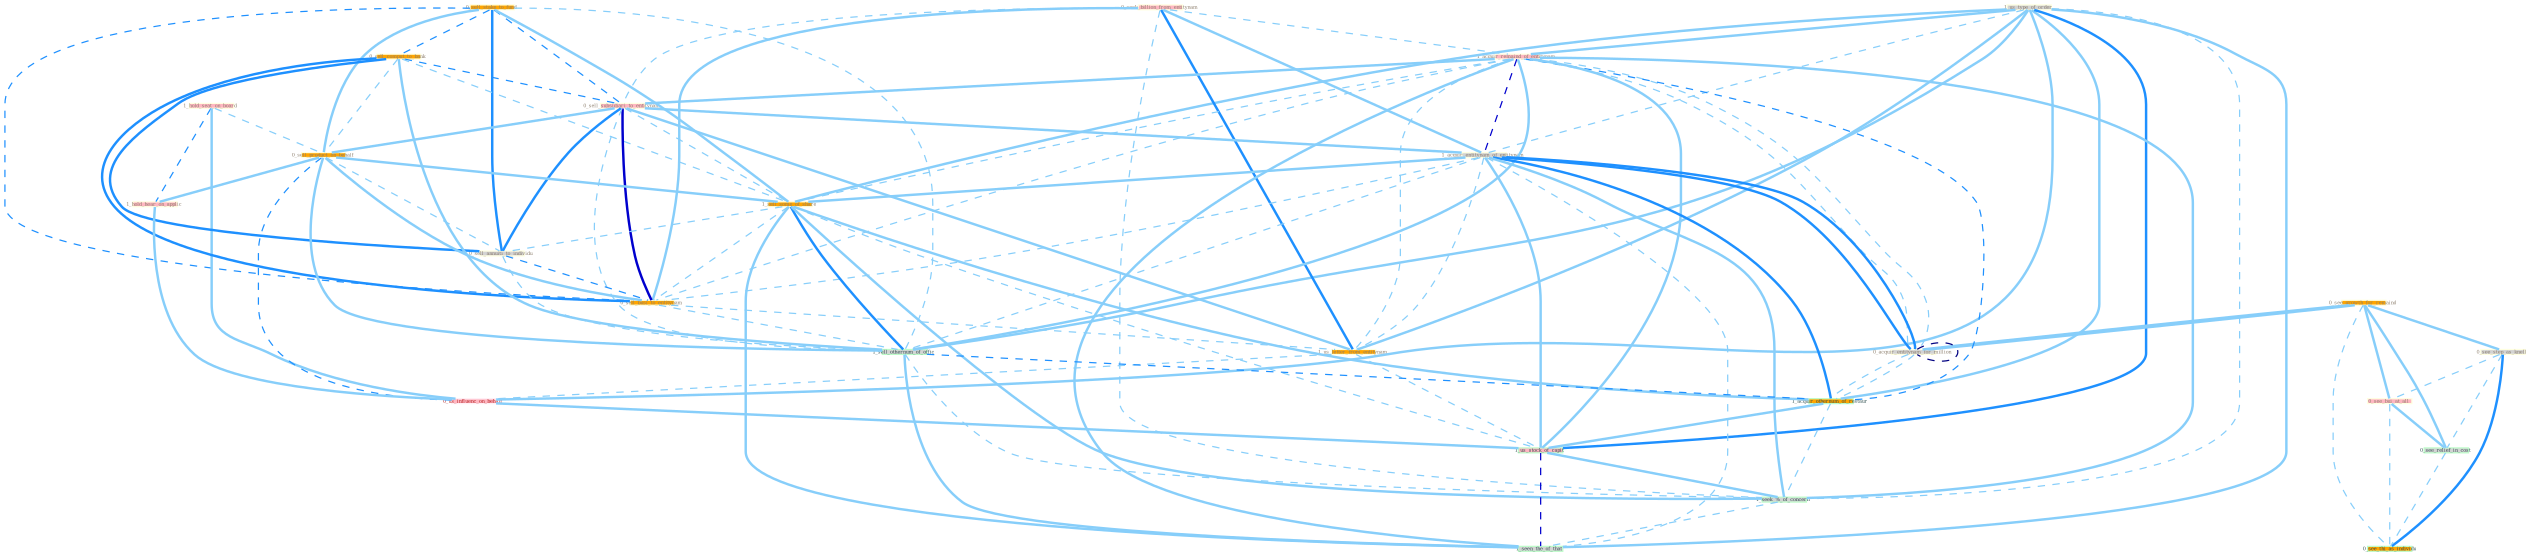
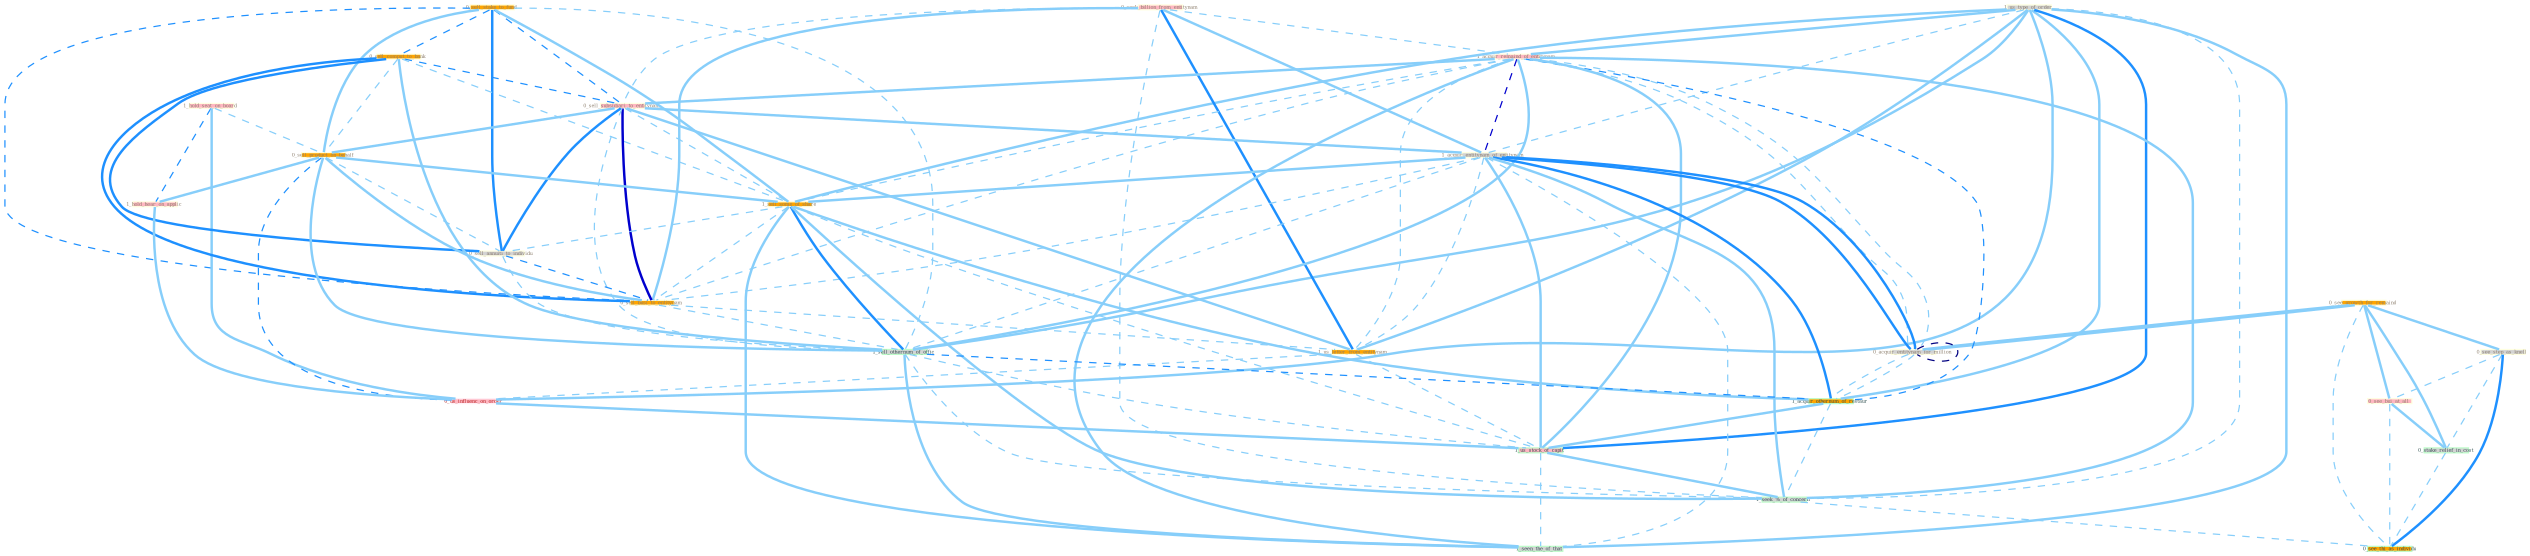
(474, 401) -> (474, 401)
none -> (1216, 414)
(2446, 450) -> (2446, 450)
(1541, 507) -> (1541, 507)
(1697, 518) -> (2087, 524)
